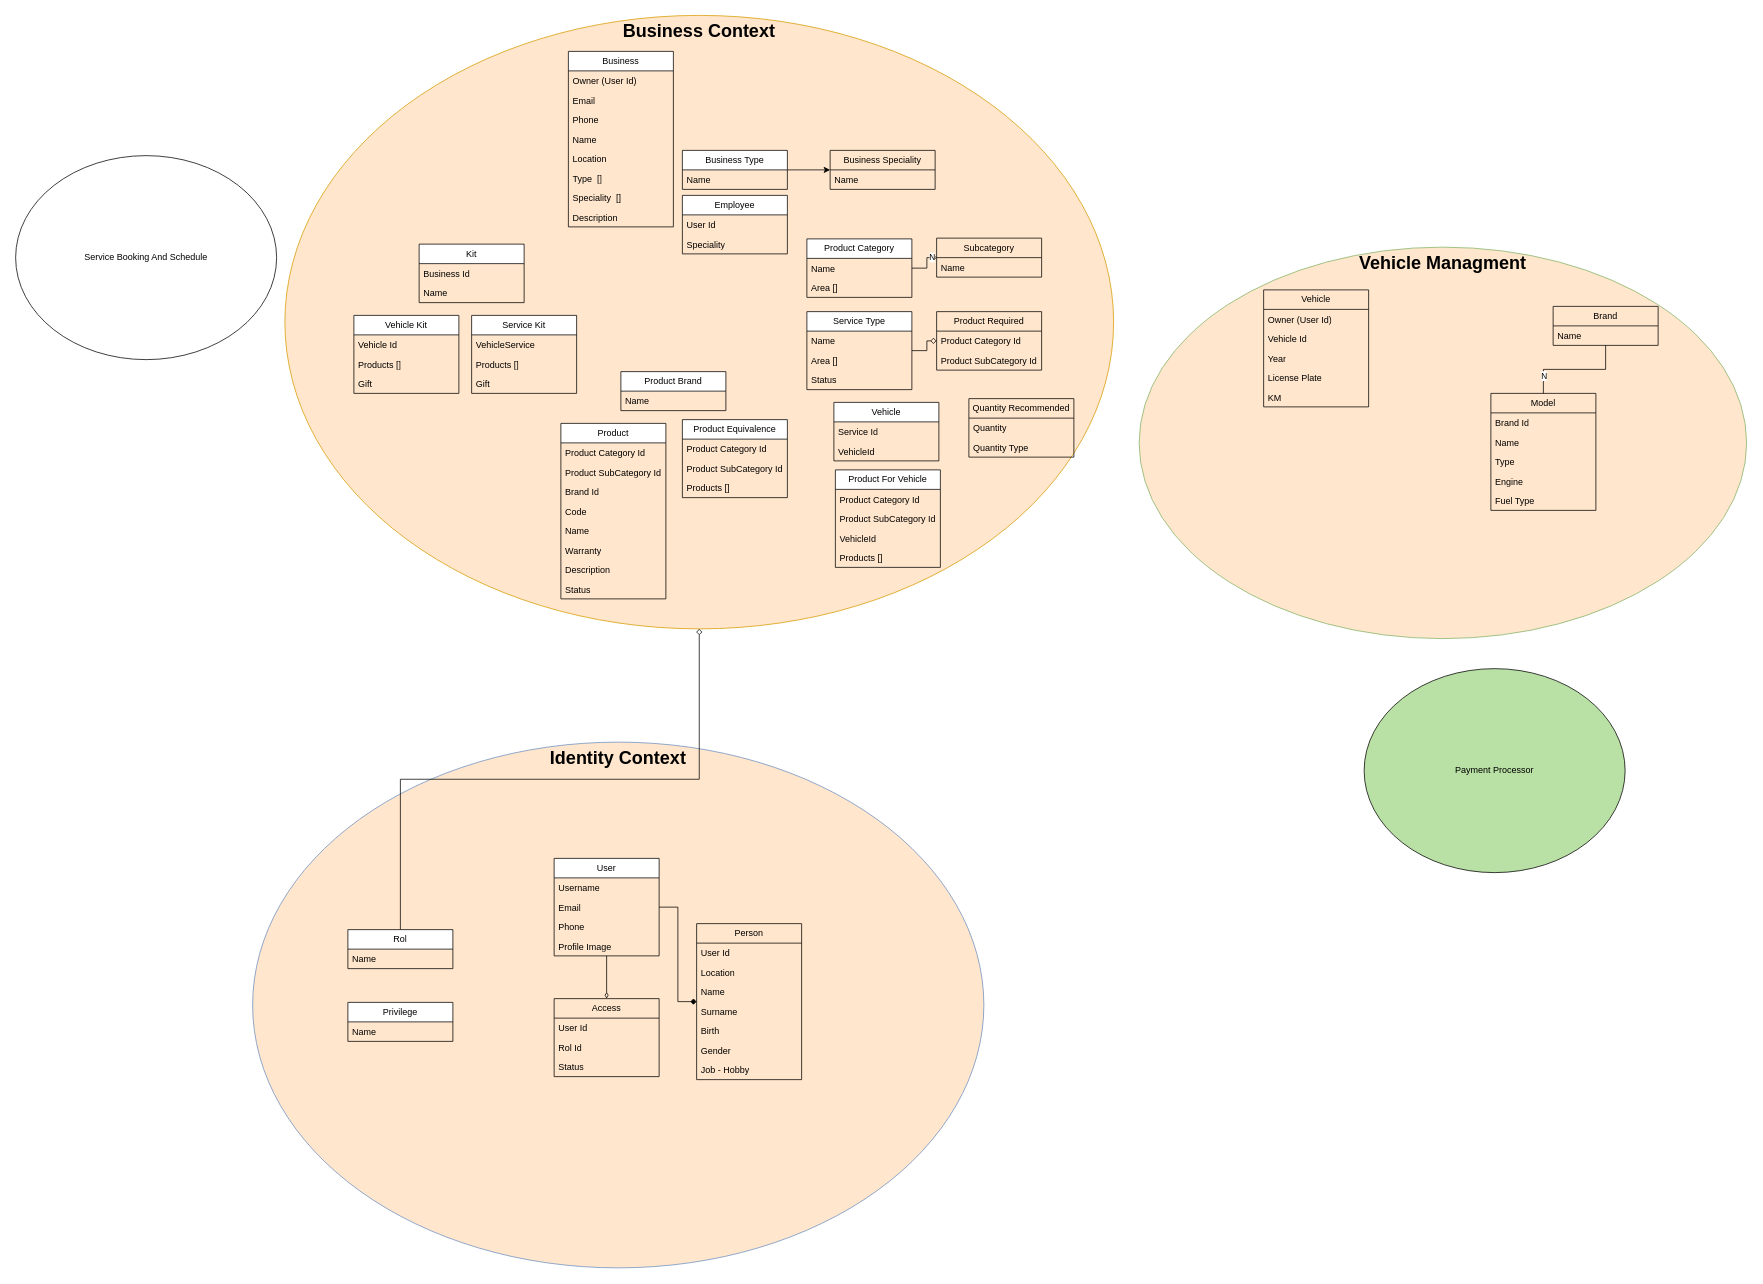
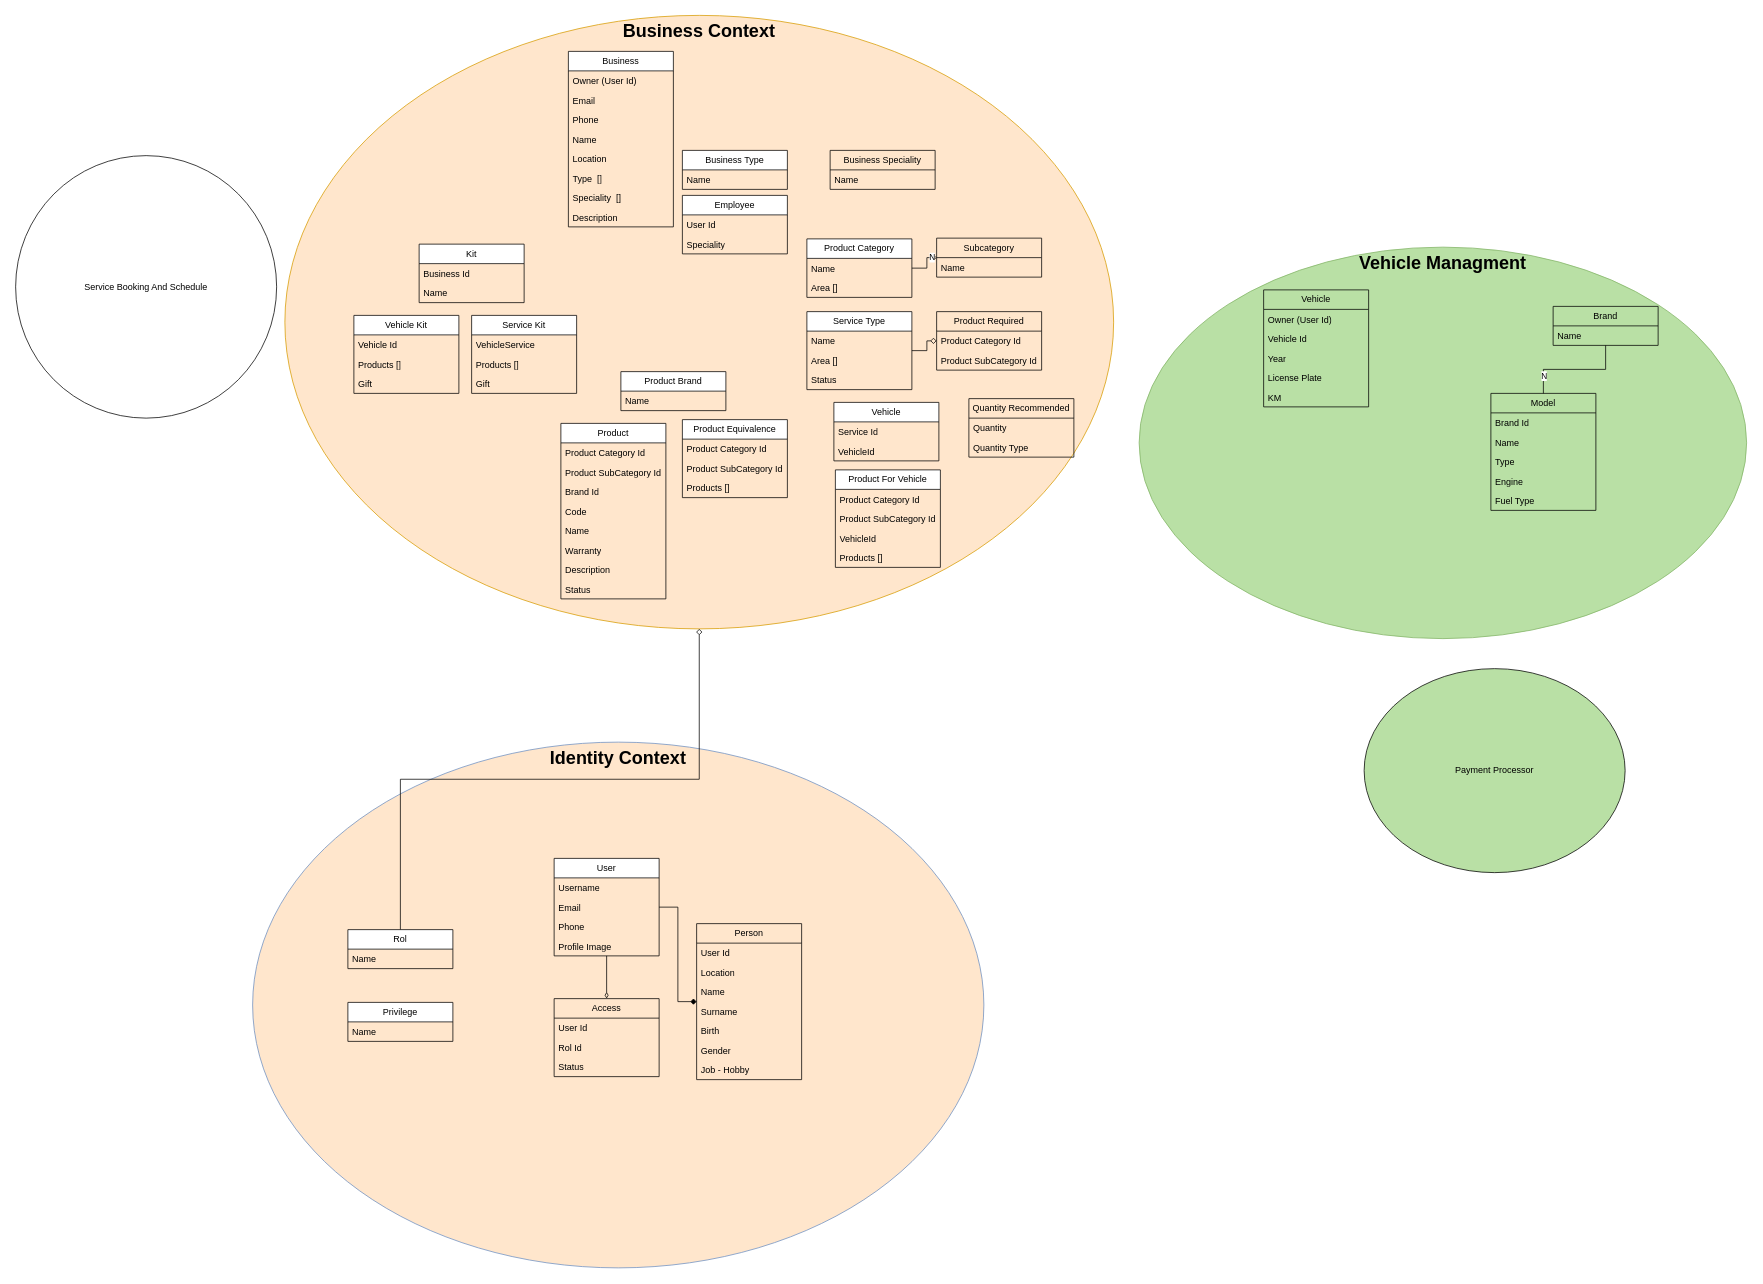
(823, 170) -> none
(146, 258) -> (146, 287)
(1443, 443) -> (1443, 443)
